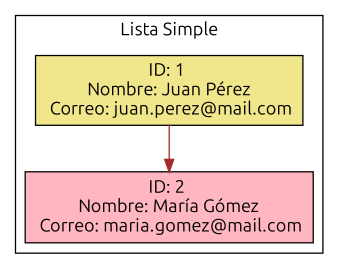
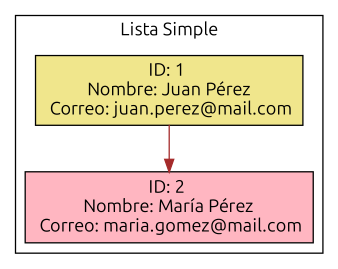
(169, 207) -> (169, 207)
